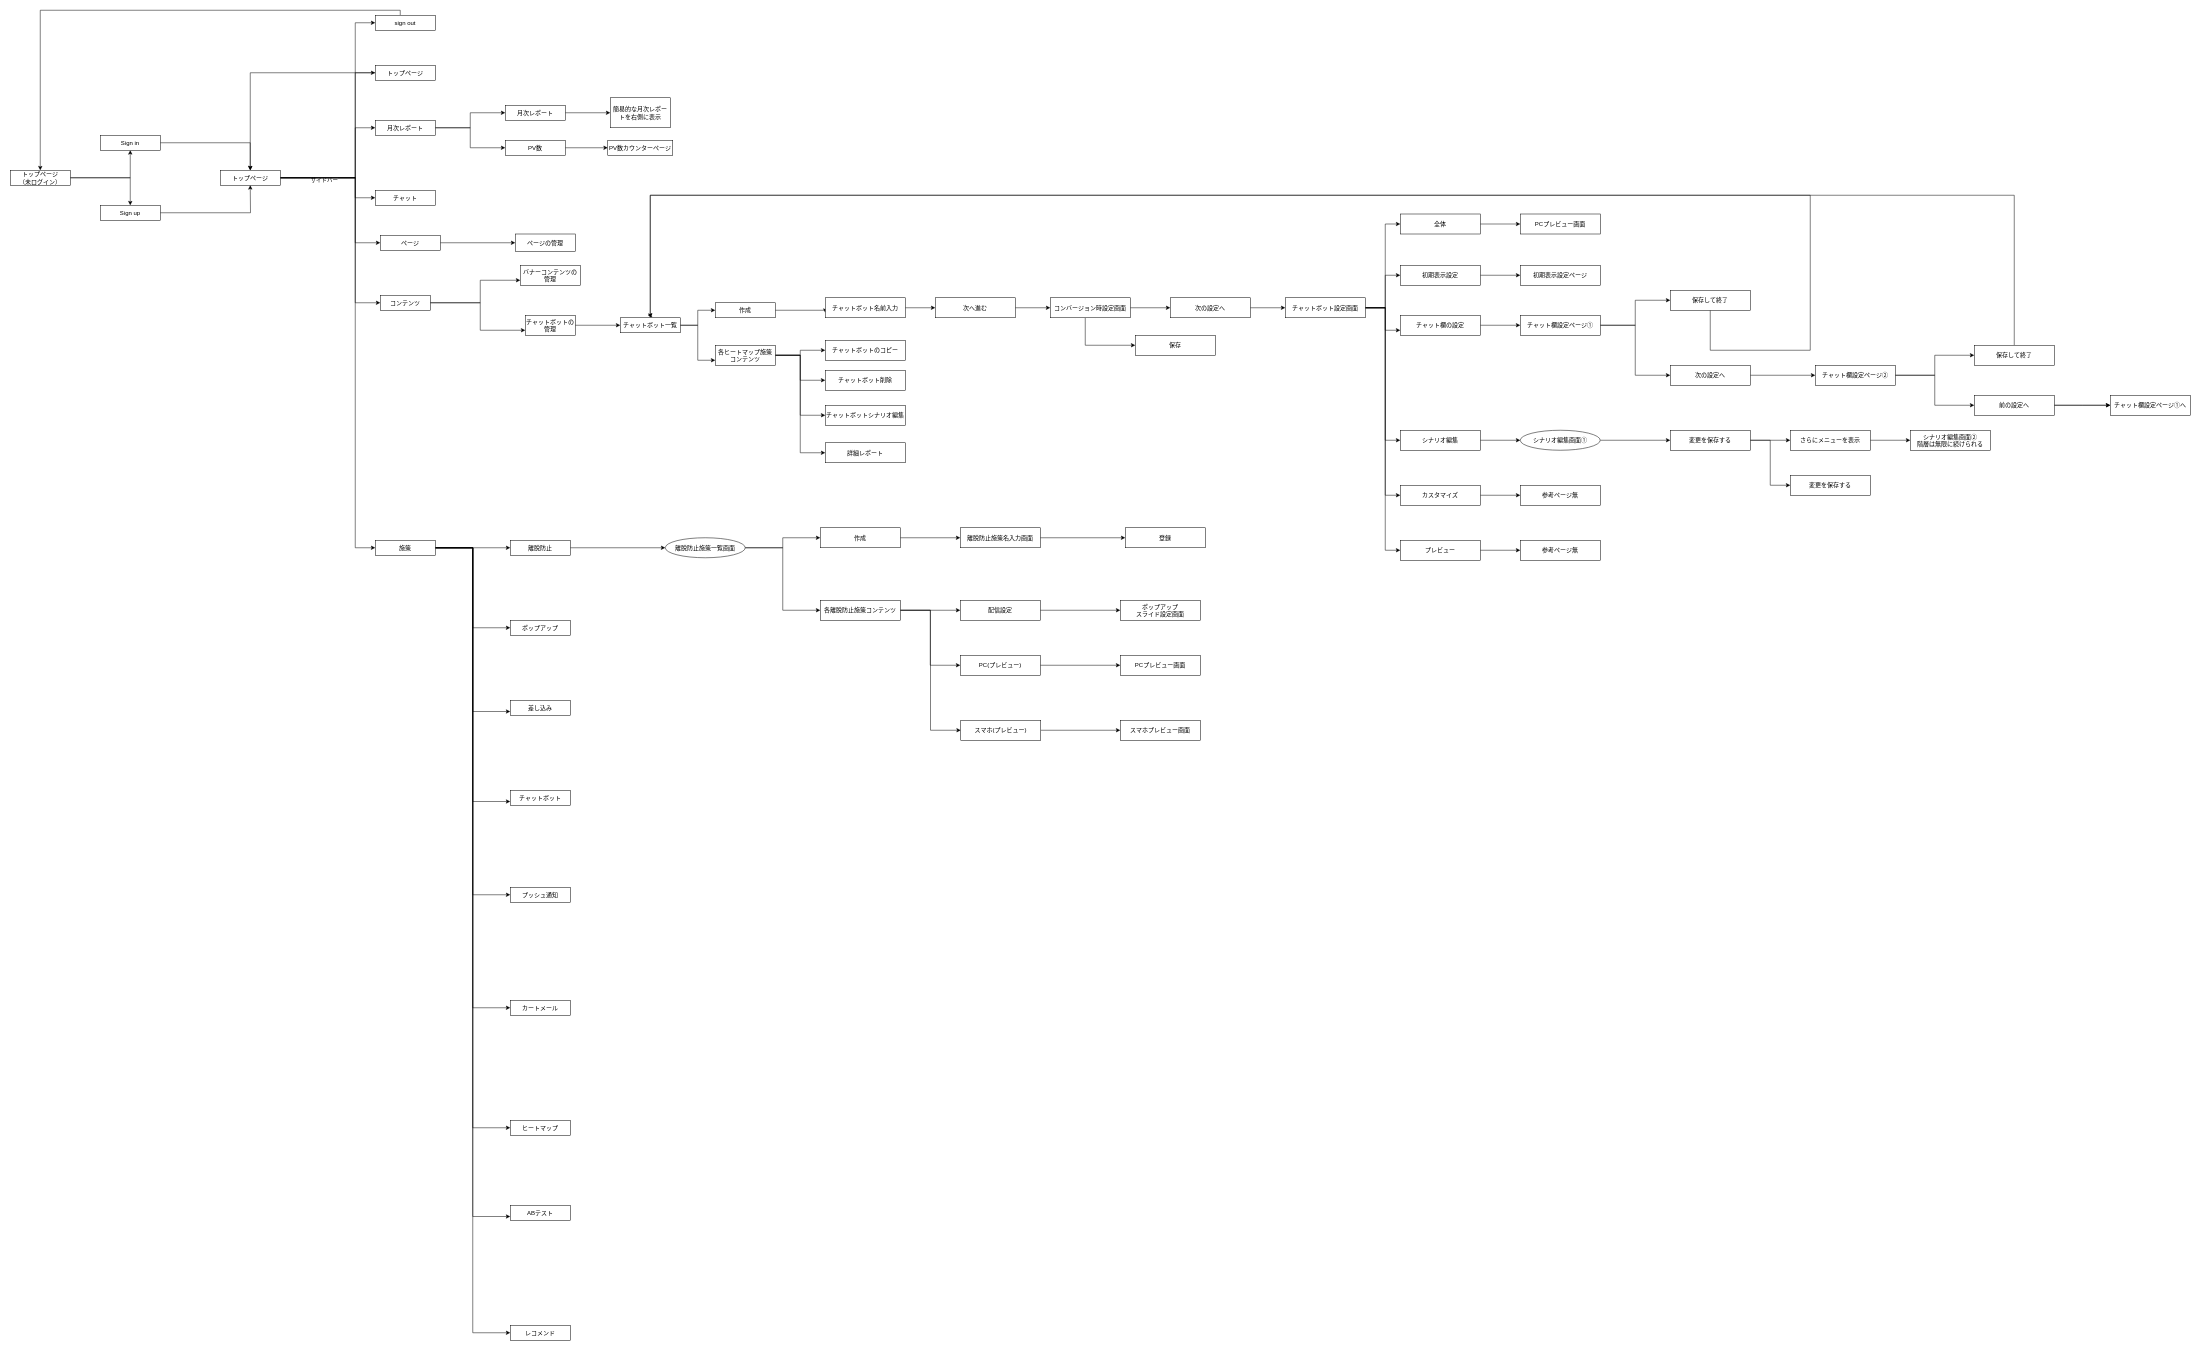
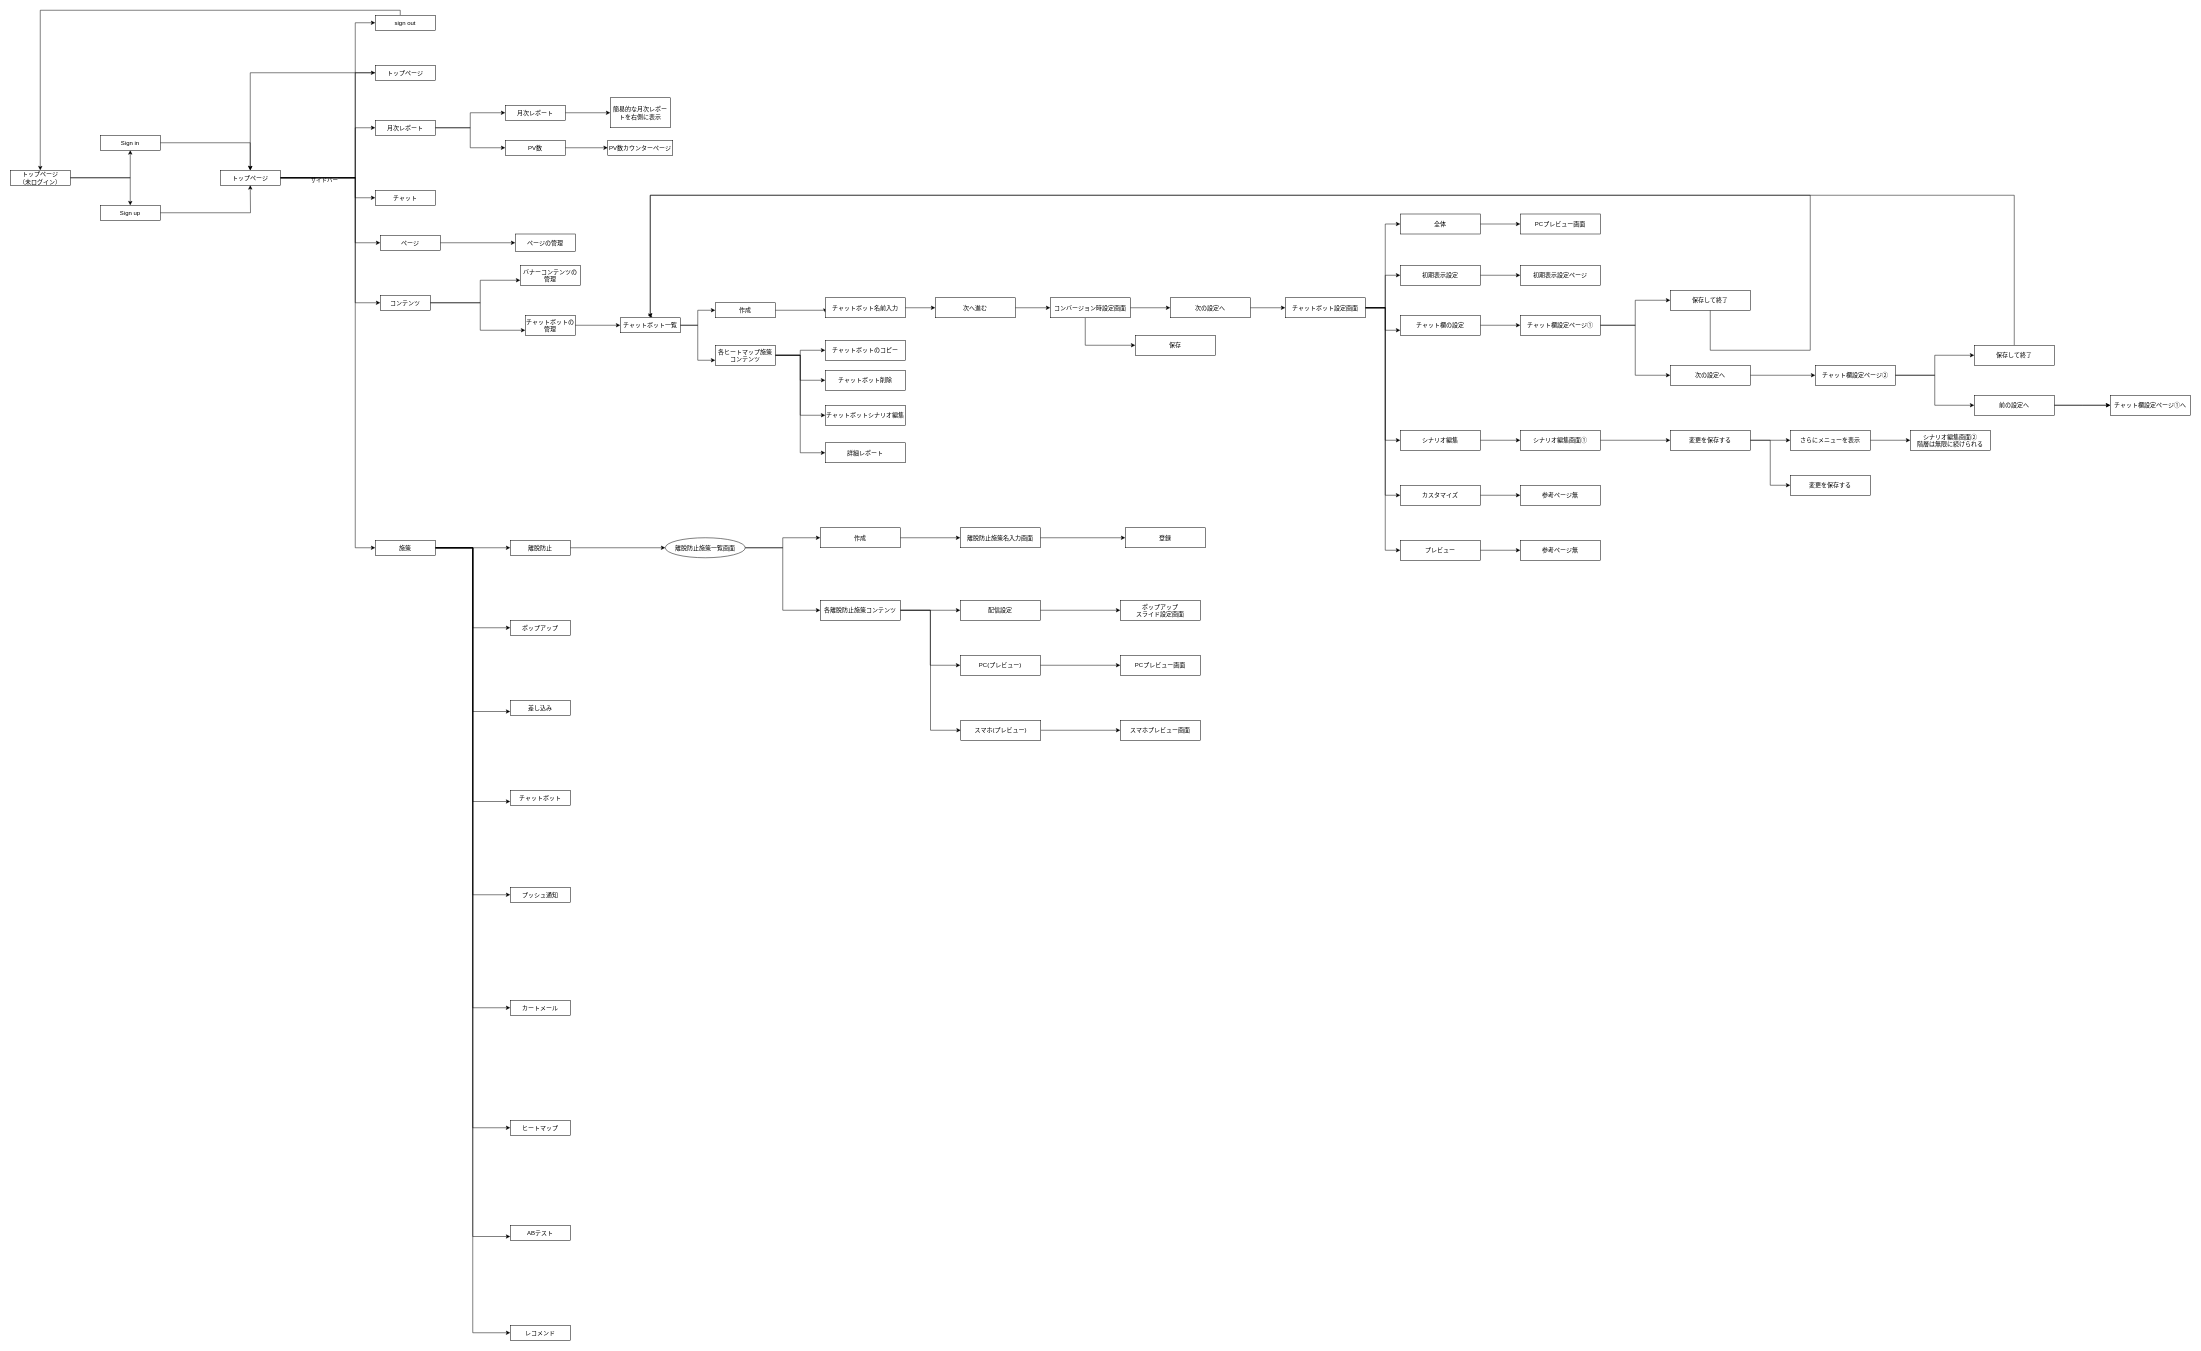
(1560, 440) -> (1560, 440)
(540, 1213) -> (540, 1233)
